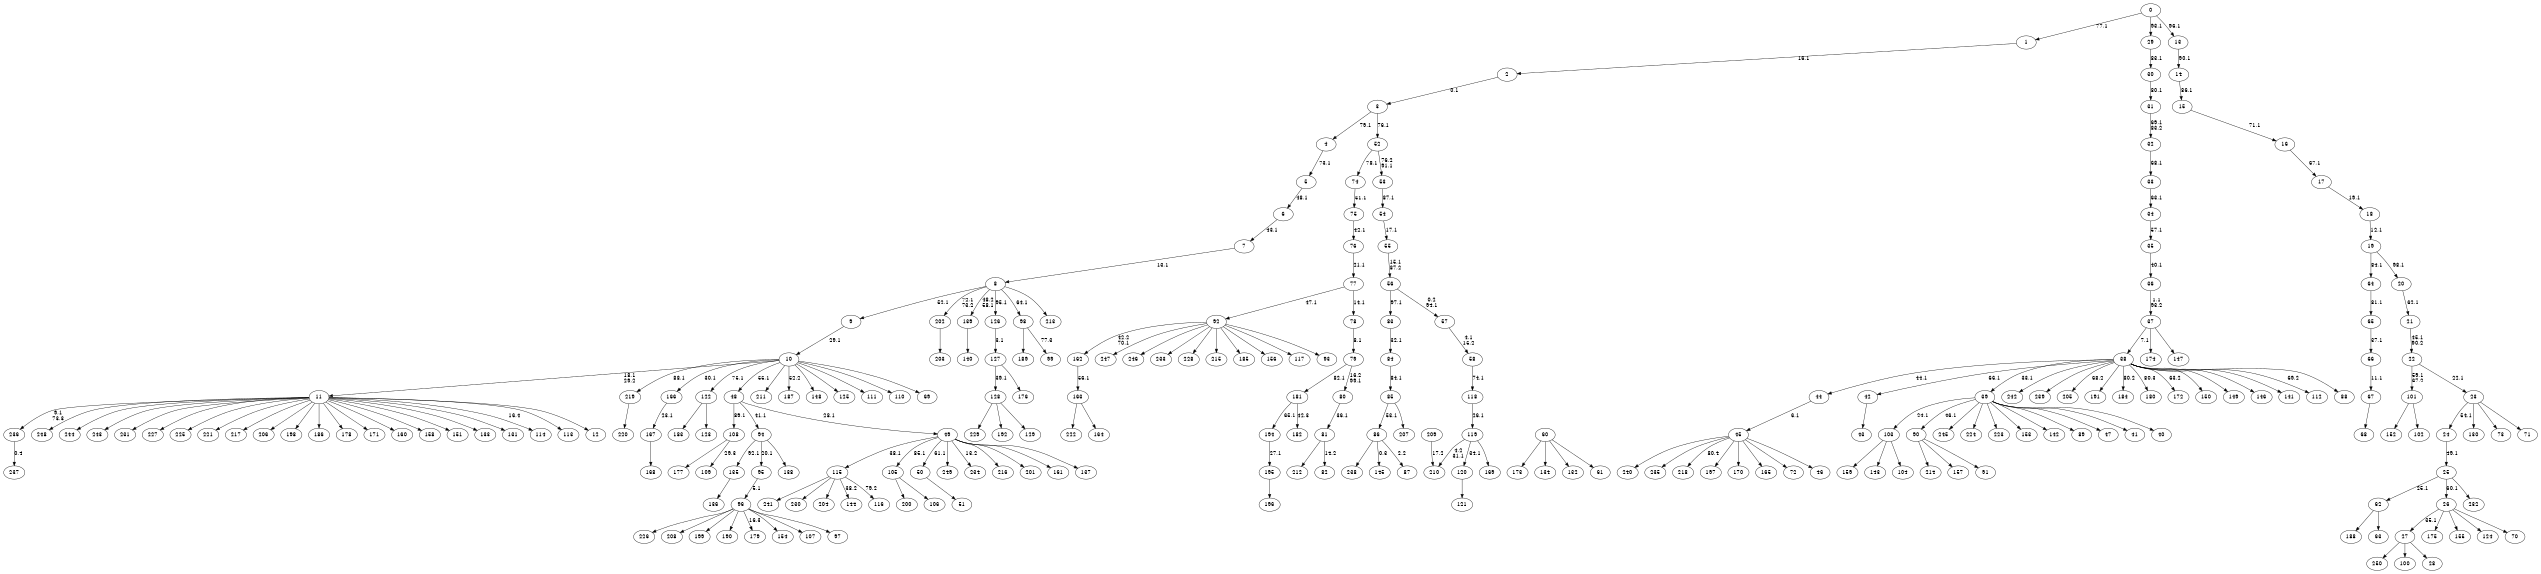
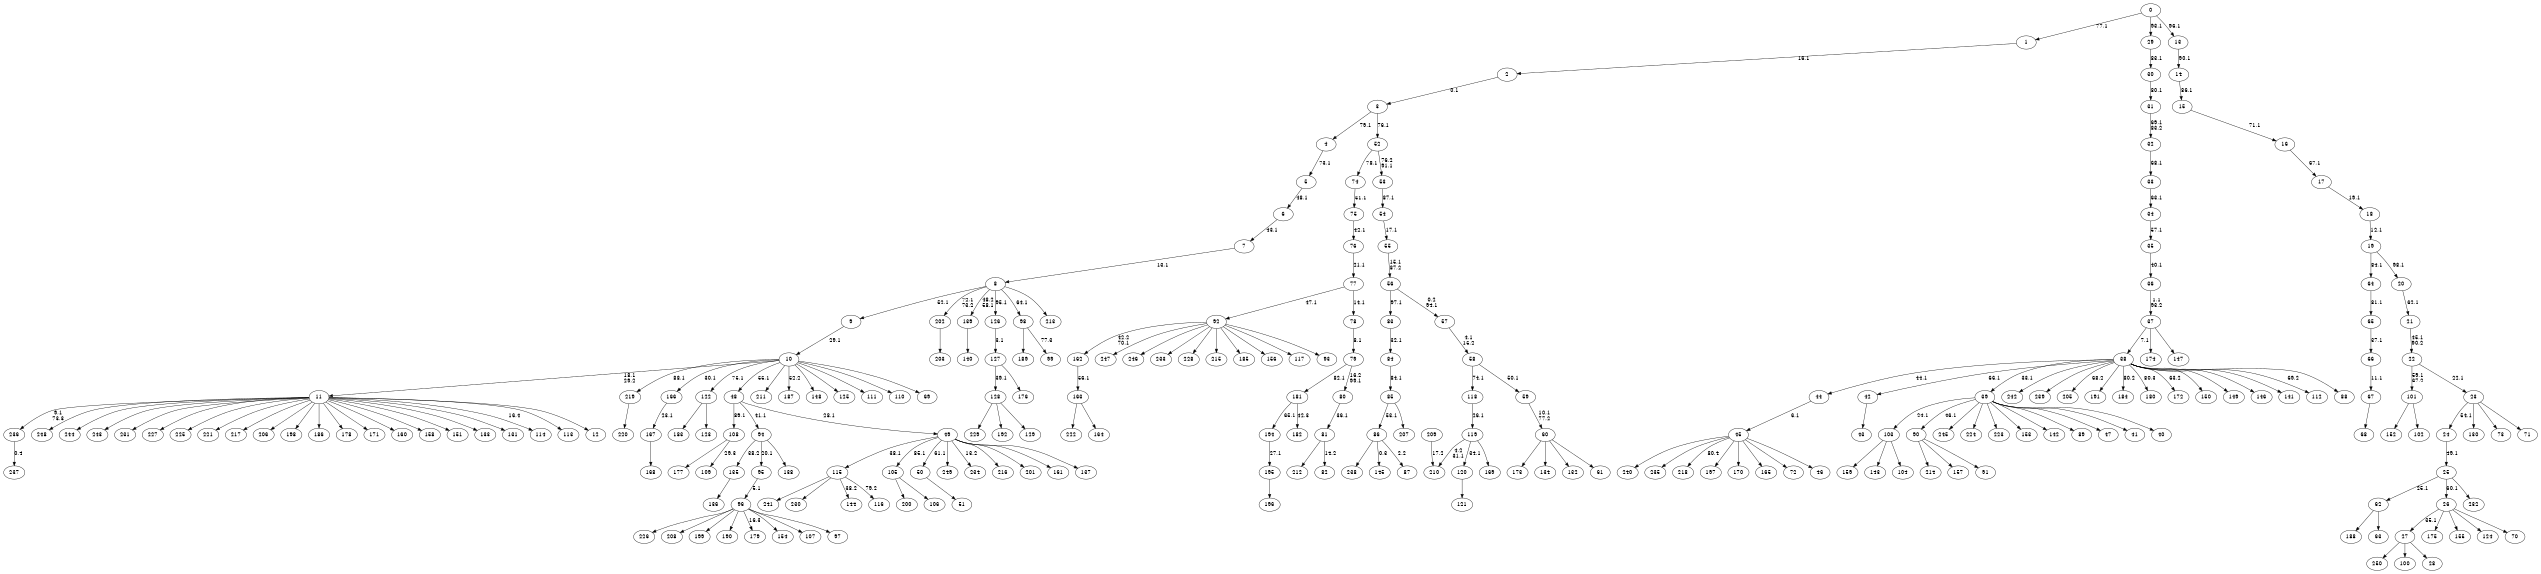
none -> (1526, 397)
(754, 454) -> (754, 454)
(824, 505) -> none
